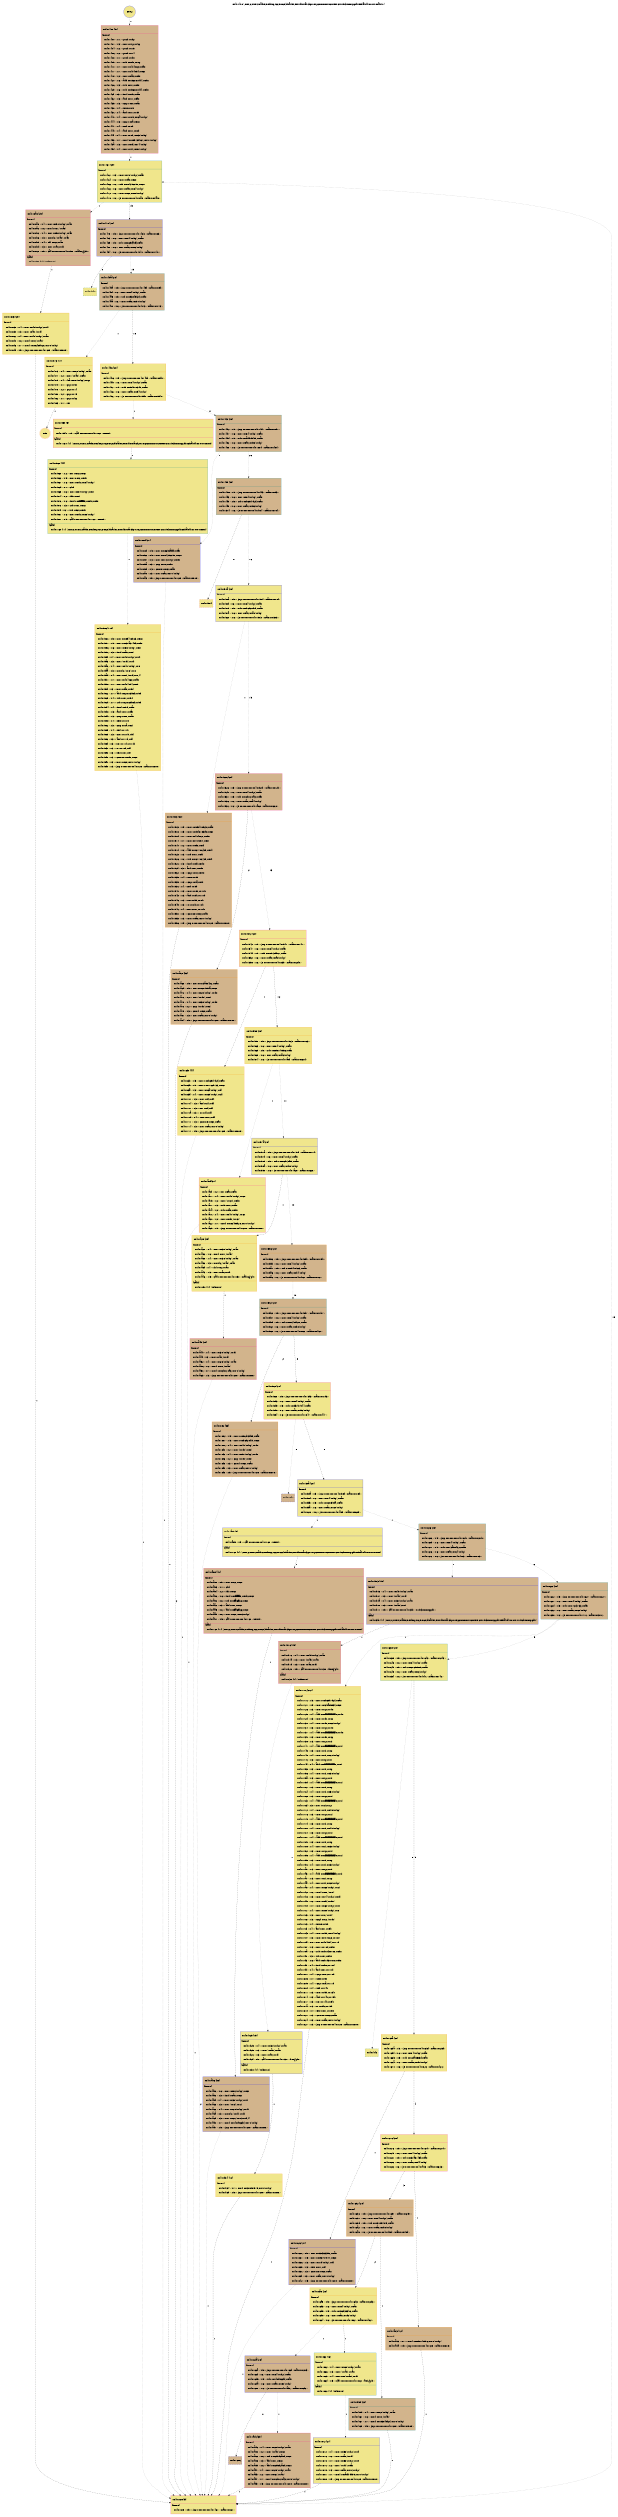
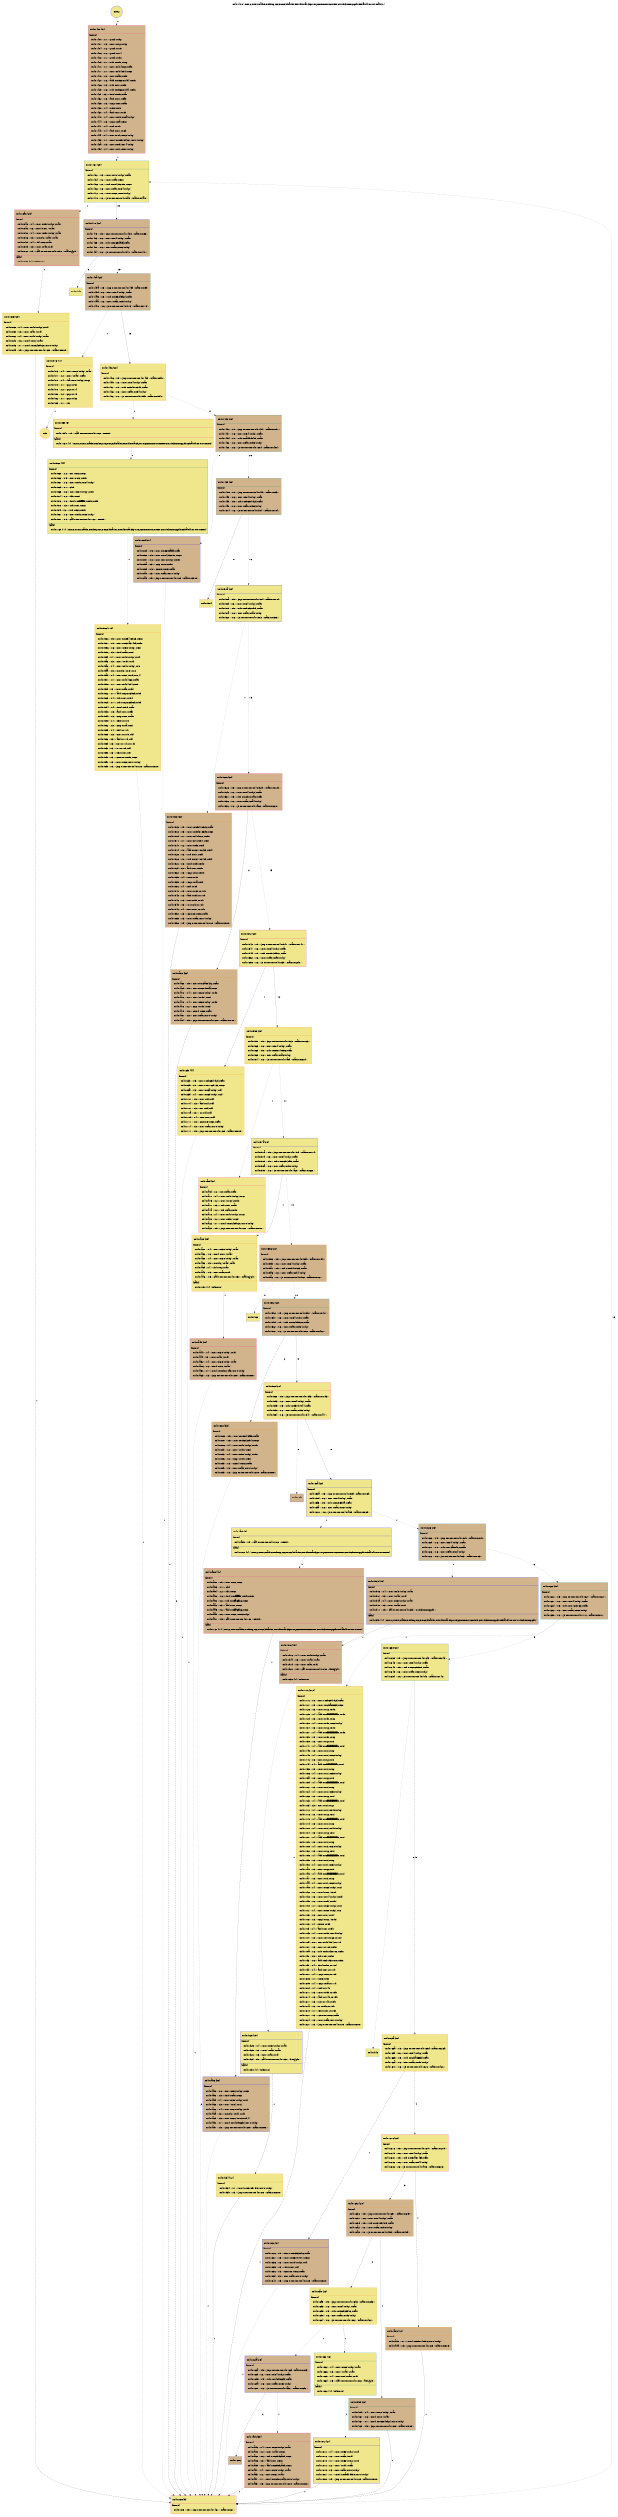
none -> (253, 1317)
